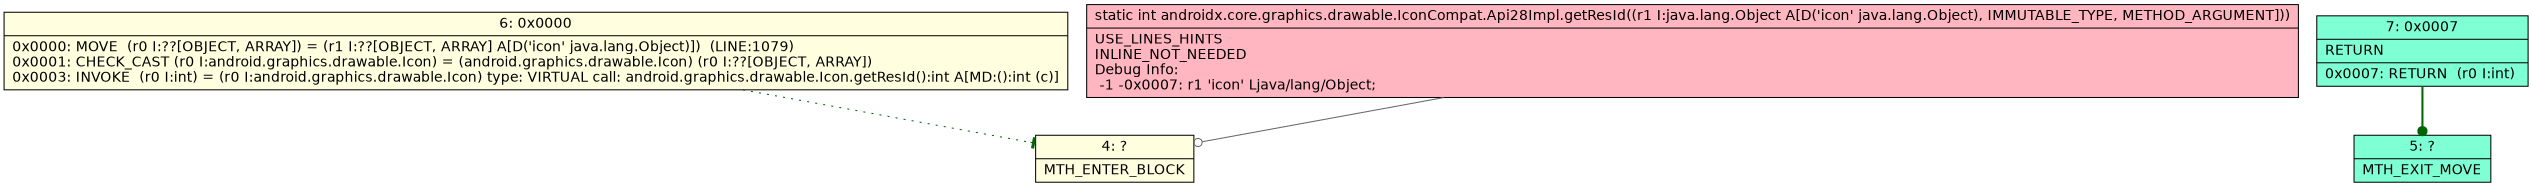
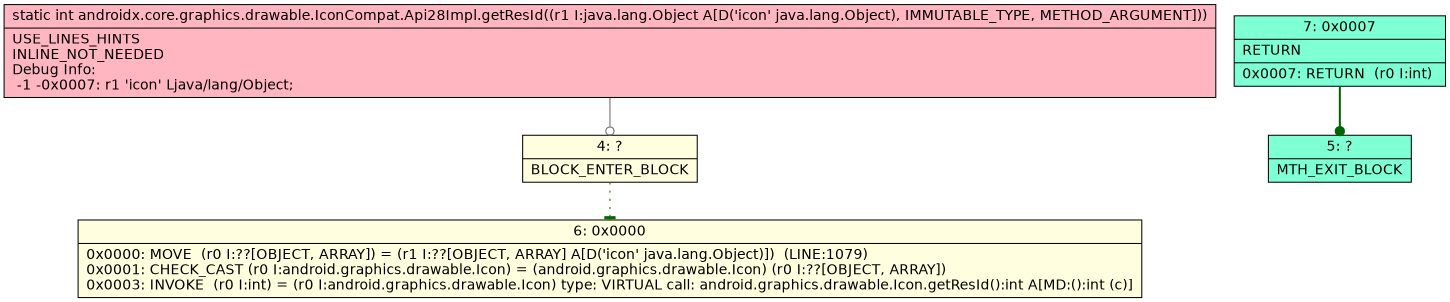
(887, 116) -> (610, 198)
(1115, 170) -> (610, 170)
(2422, 170) -> (1340, 170)
